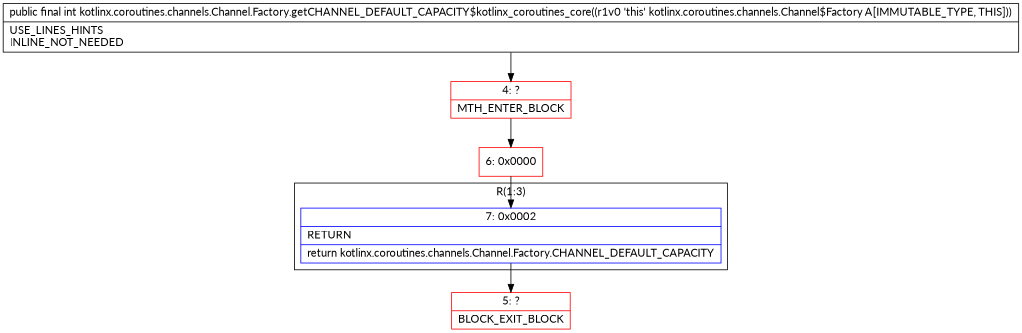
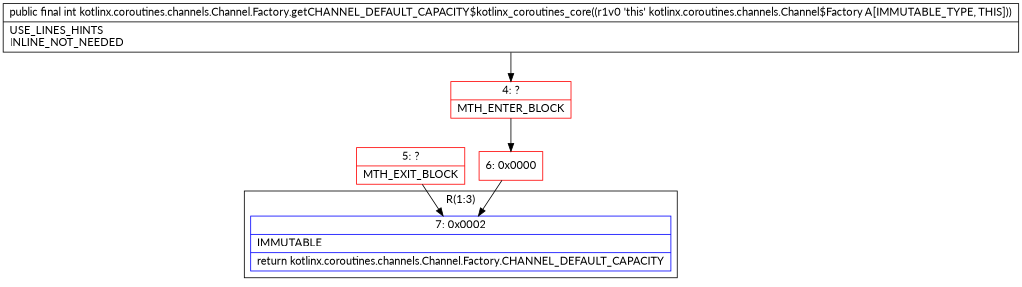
(329, 235) -> (290, 243)
(511, 275) -> (430, 197)
(511, 320) -> (411, 175)
